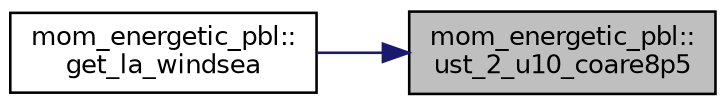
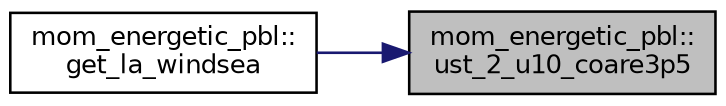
(562, 53) -> (562, 53)
